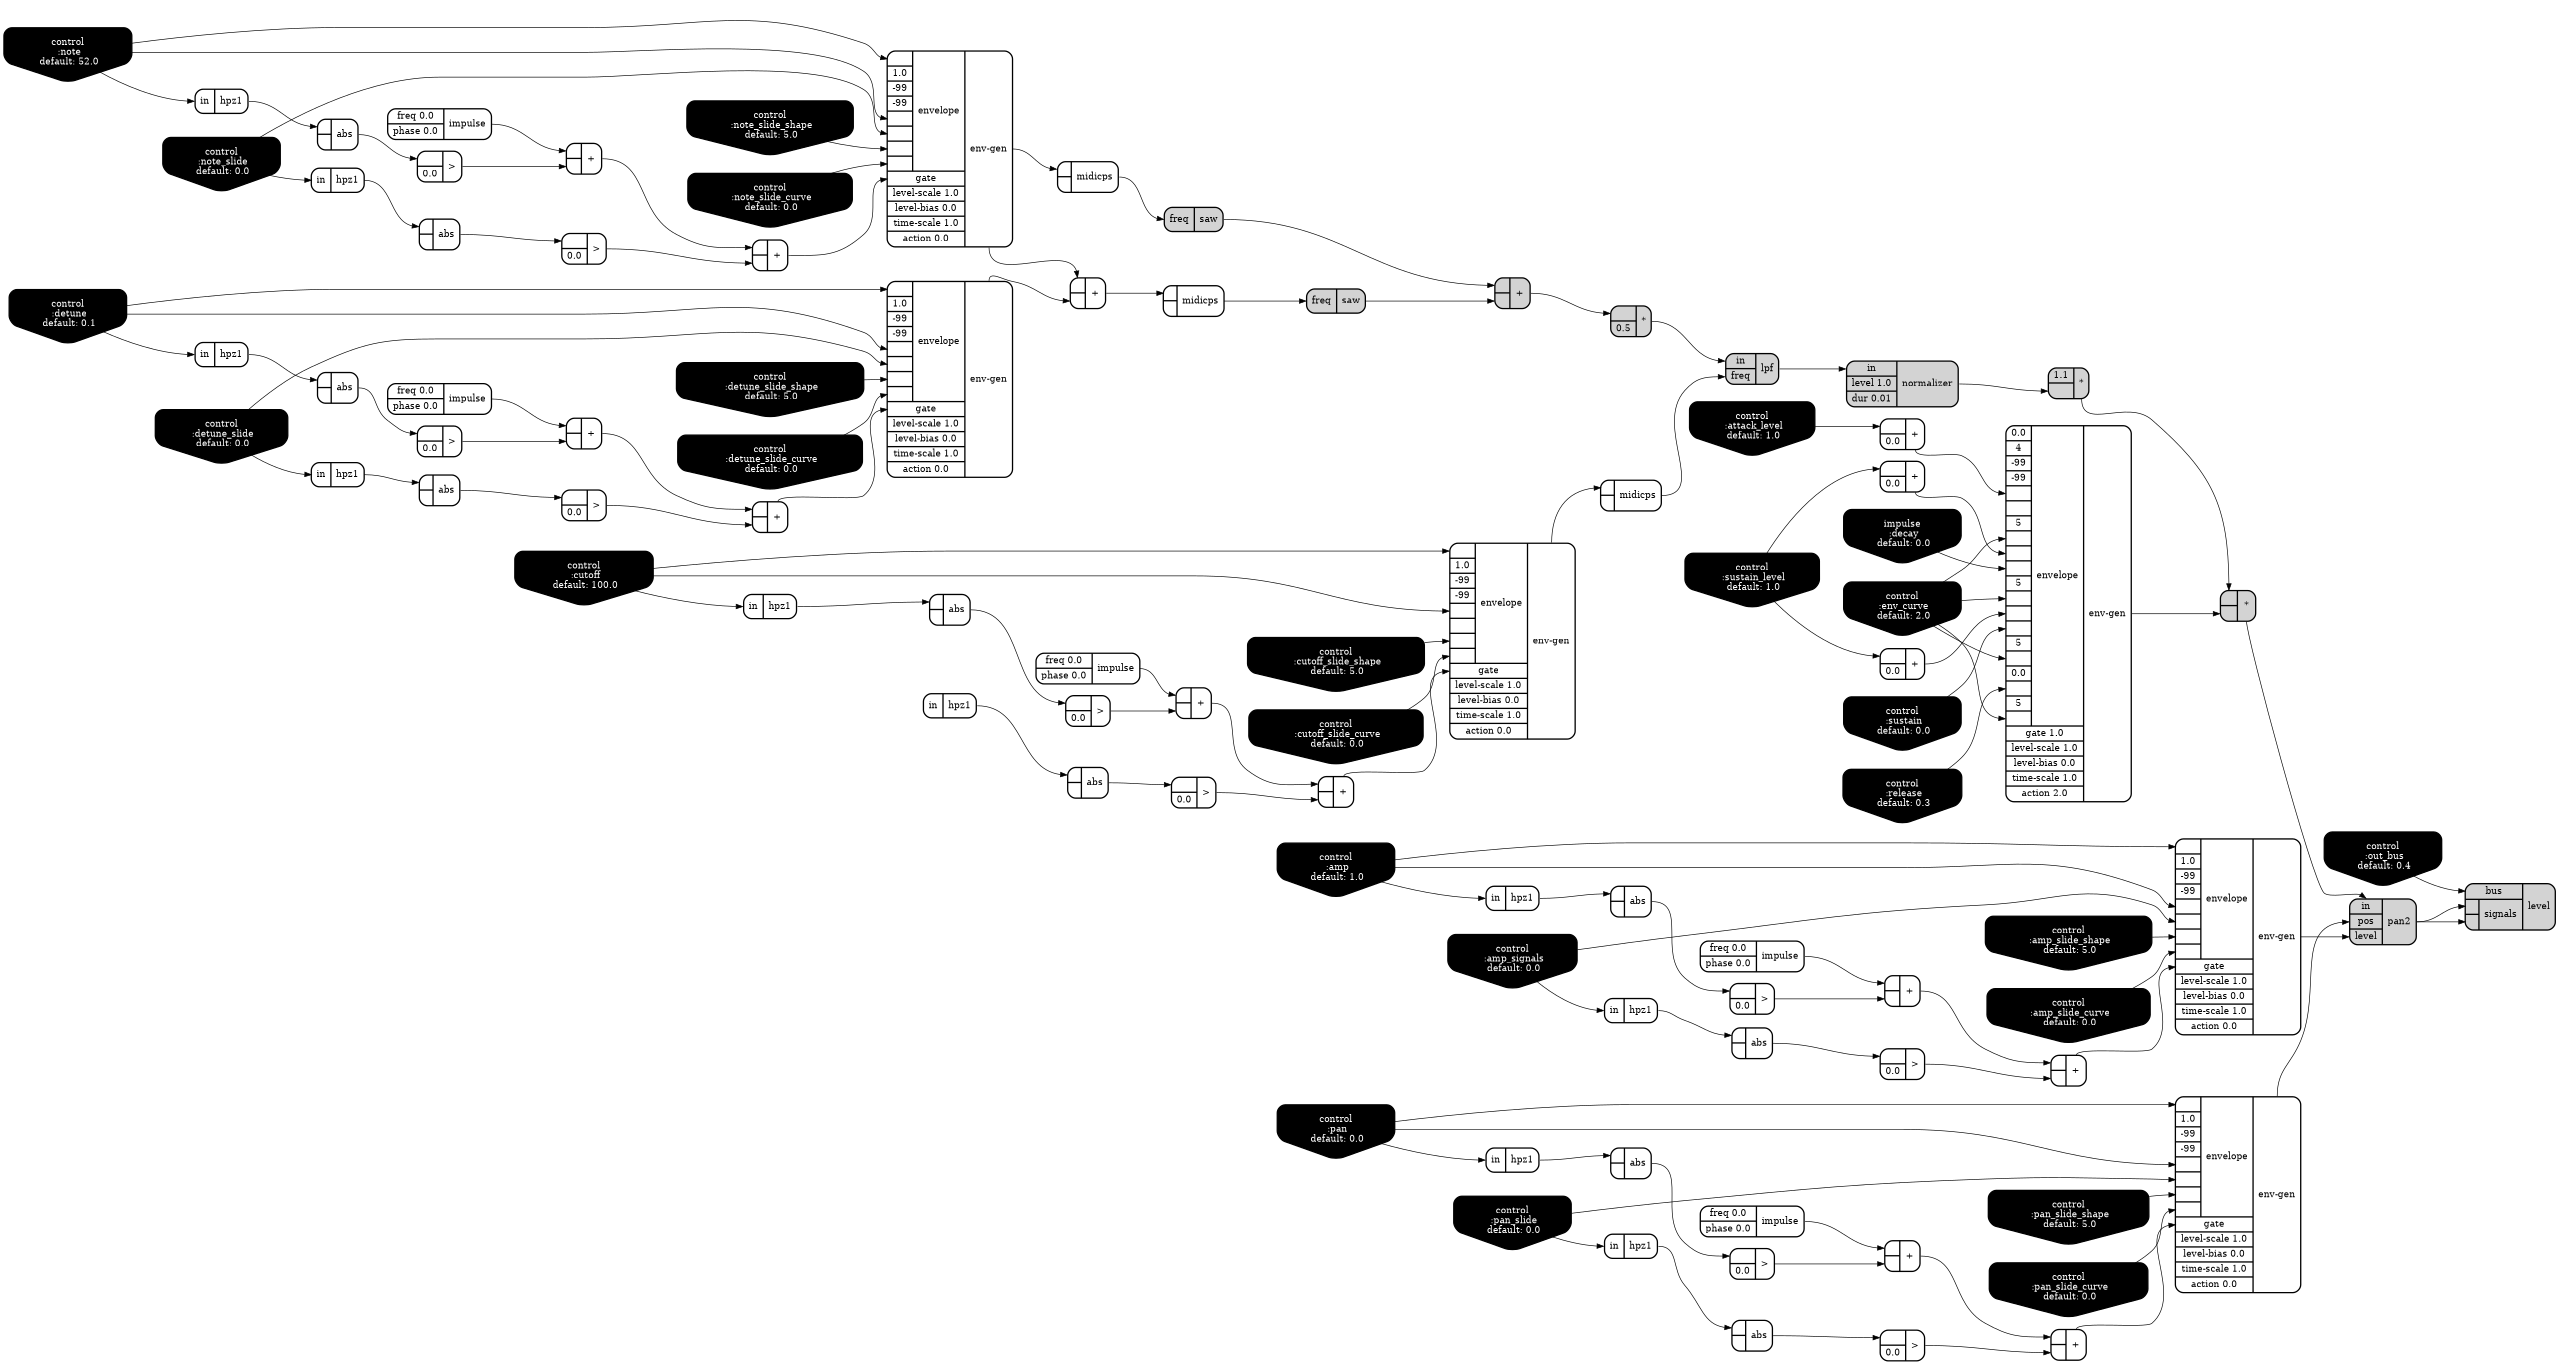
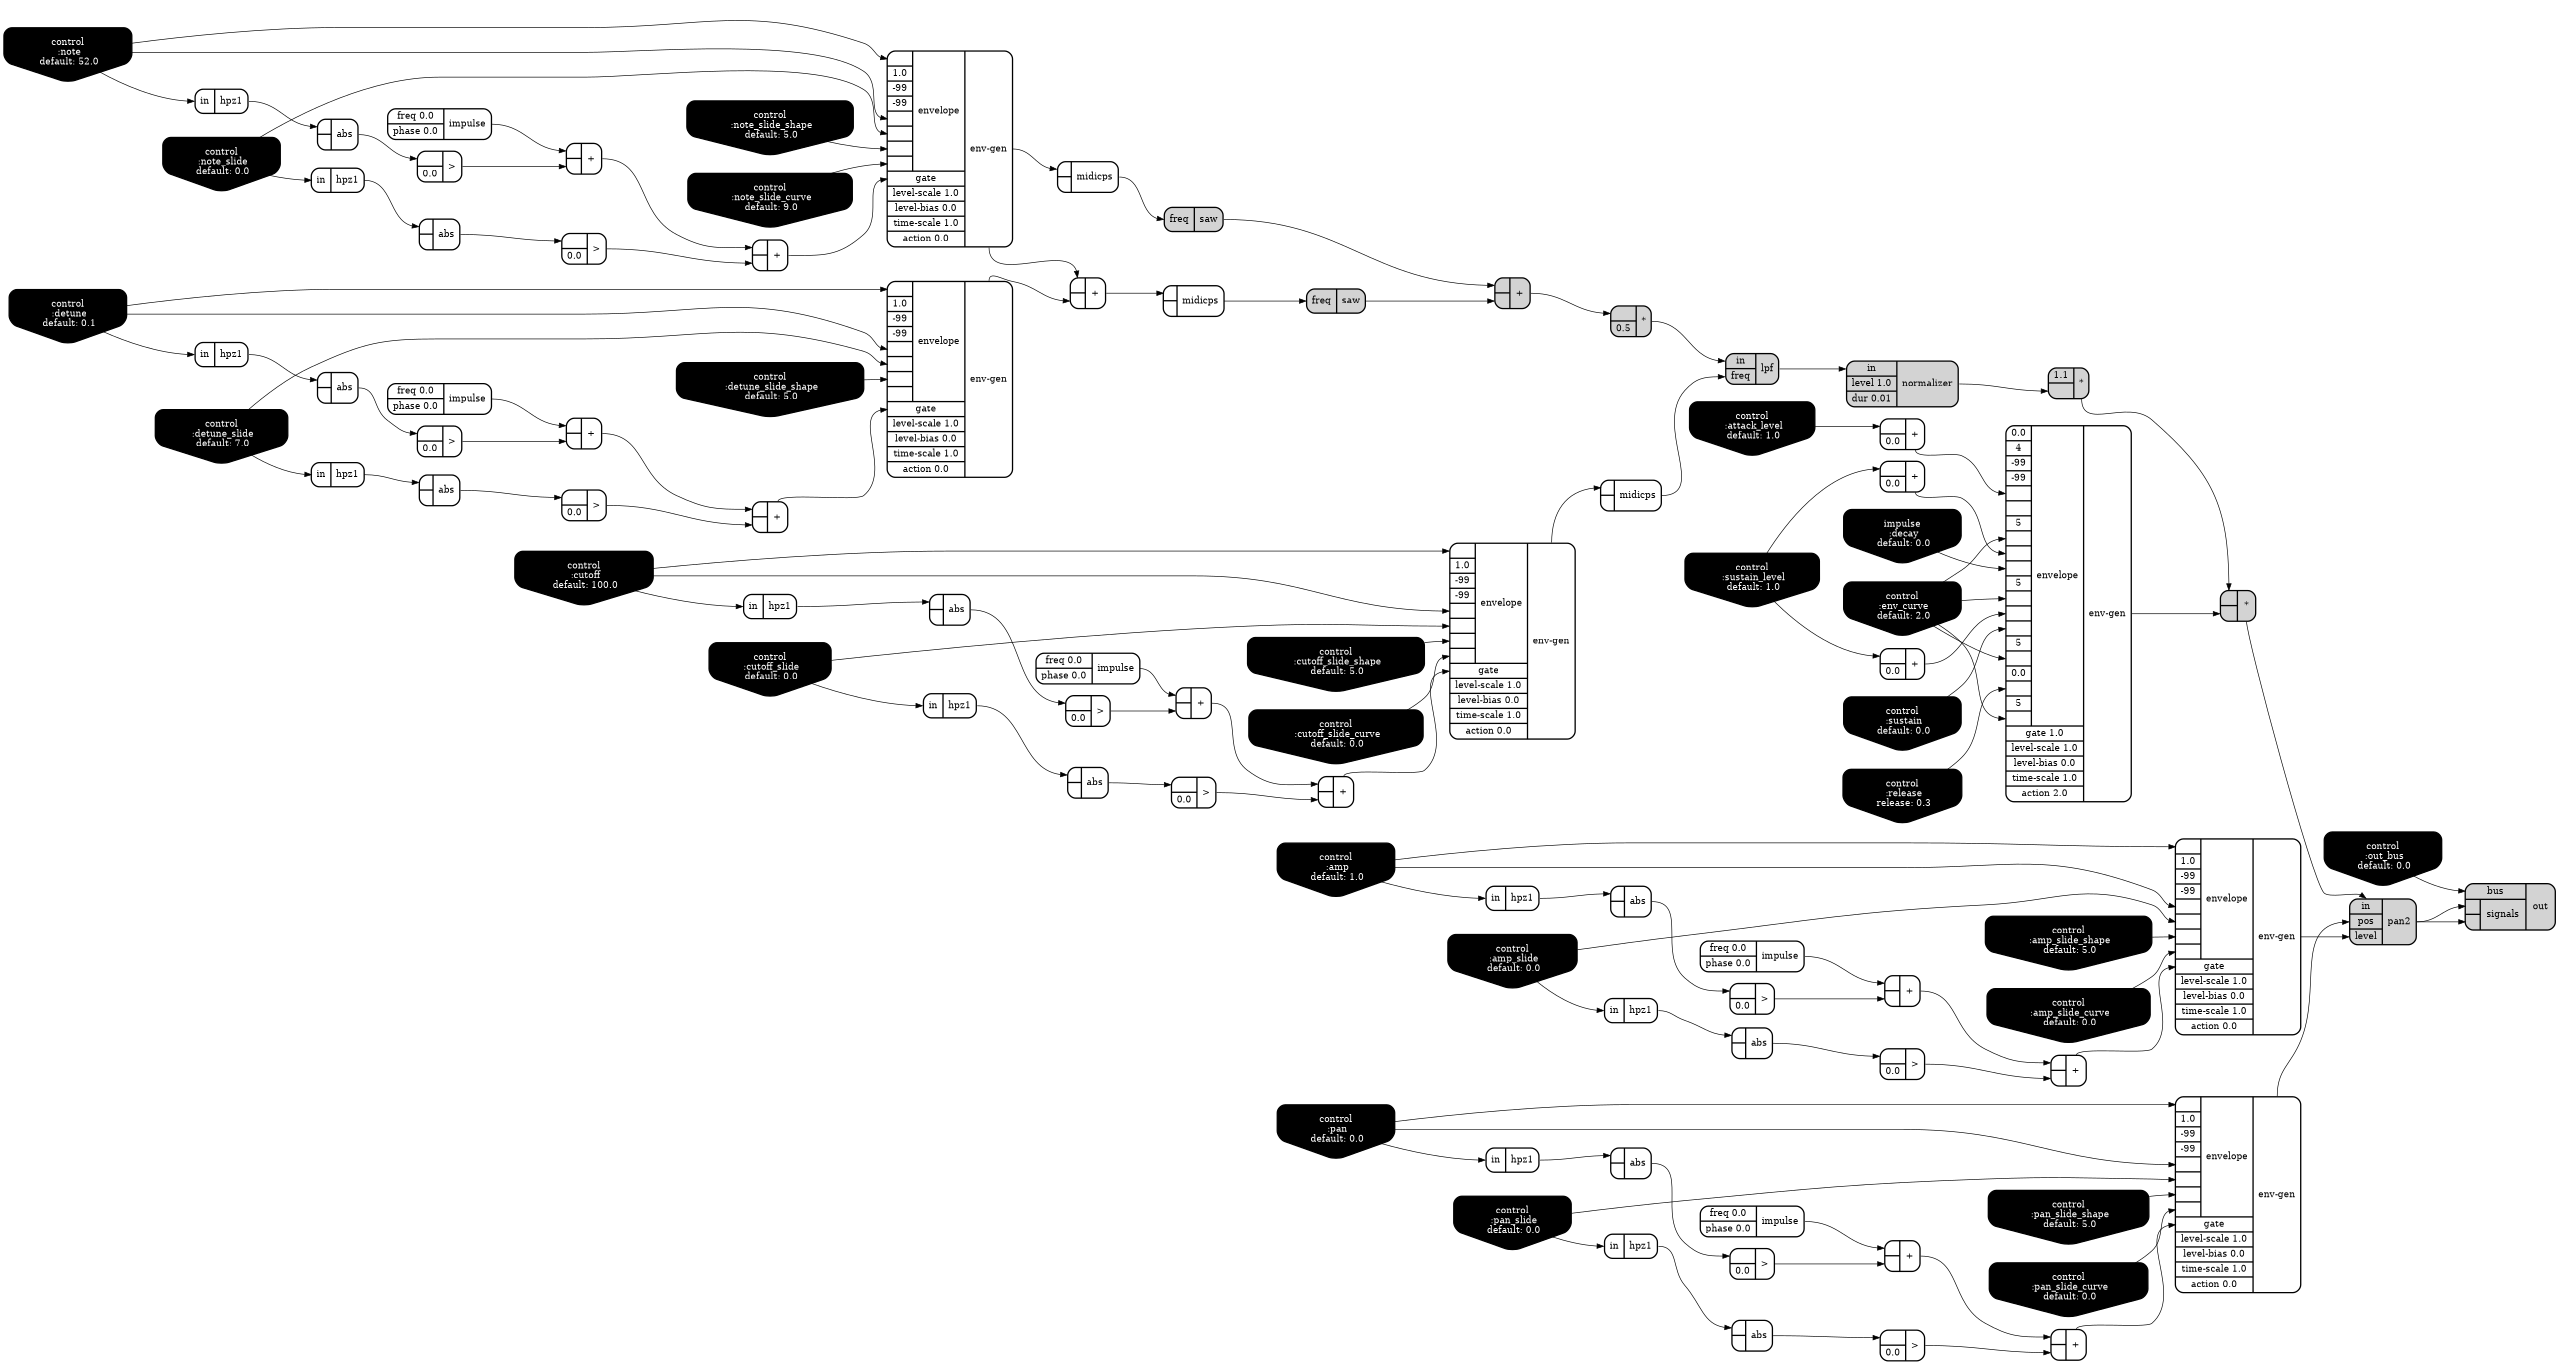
(770, 198) -> (770, 198)
(222, 434) -> (222, 434)
(770, 460) -> none
none -> (770, 667)
(1902, 794) -> (1902, 794)
(2383, 857) -> (2383, 857)
(2539, 907) -> (2541, 907)
(1512, 959) -> (1512, 959)
